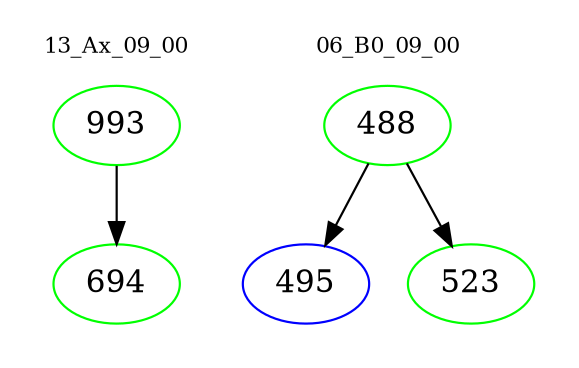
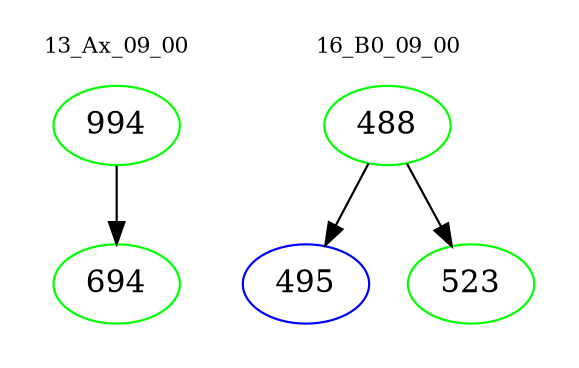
(389, 47) -> (389, 47)
(117, 125) -> (117, 125)
